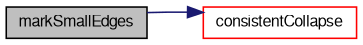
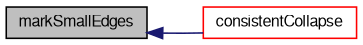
(167, 12) -> (183, 33)
